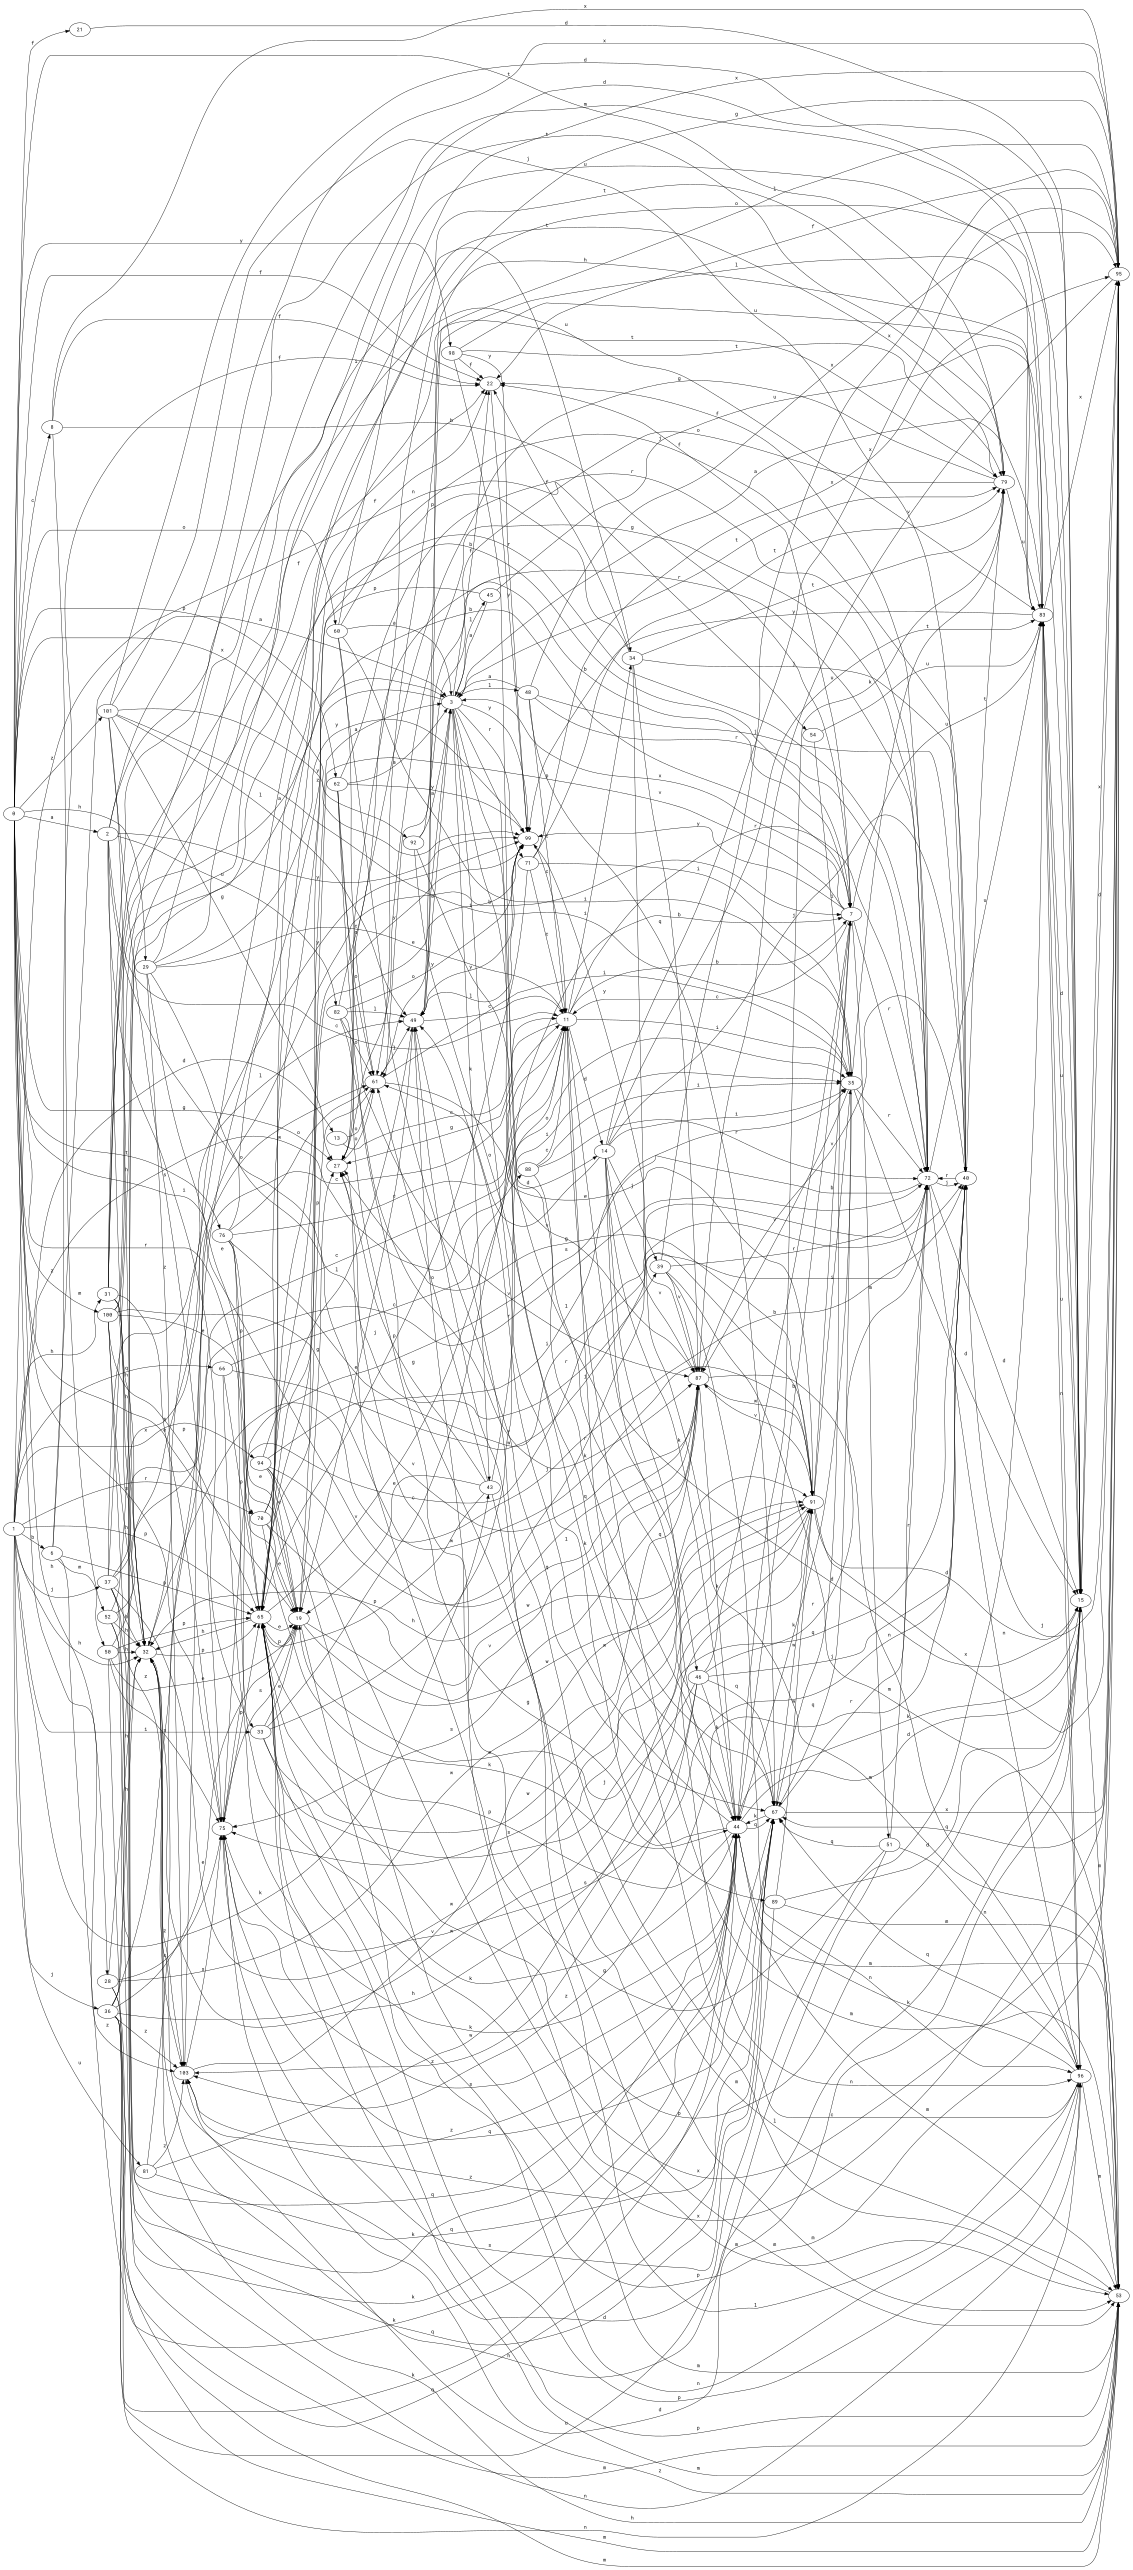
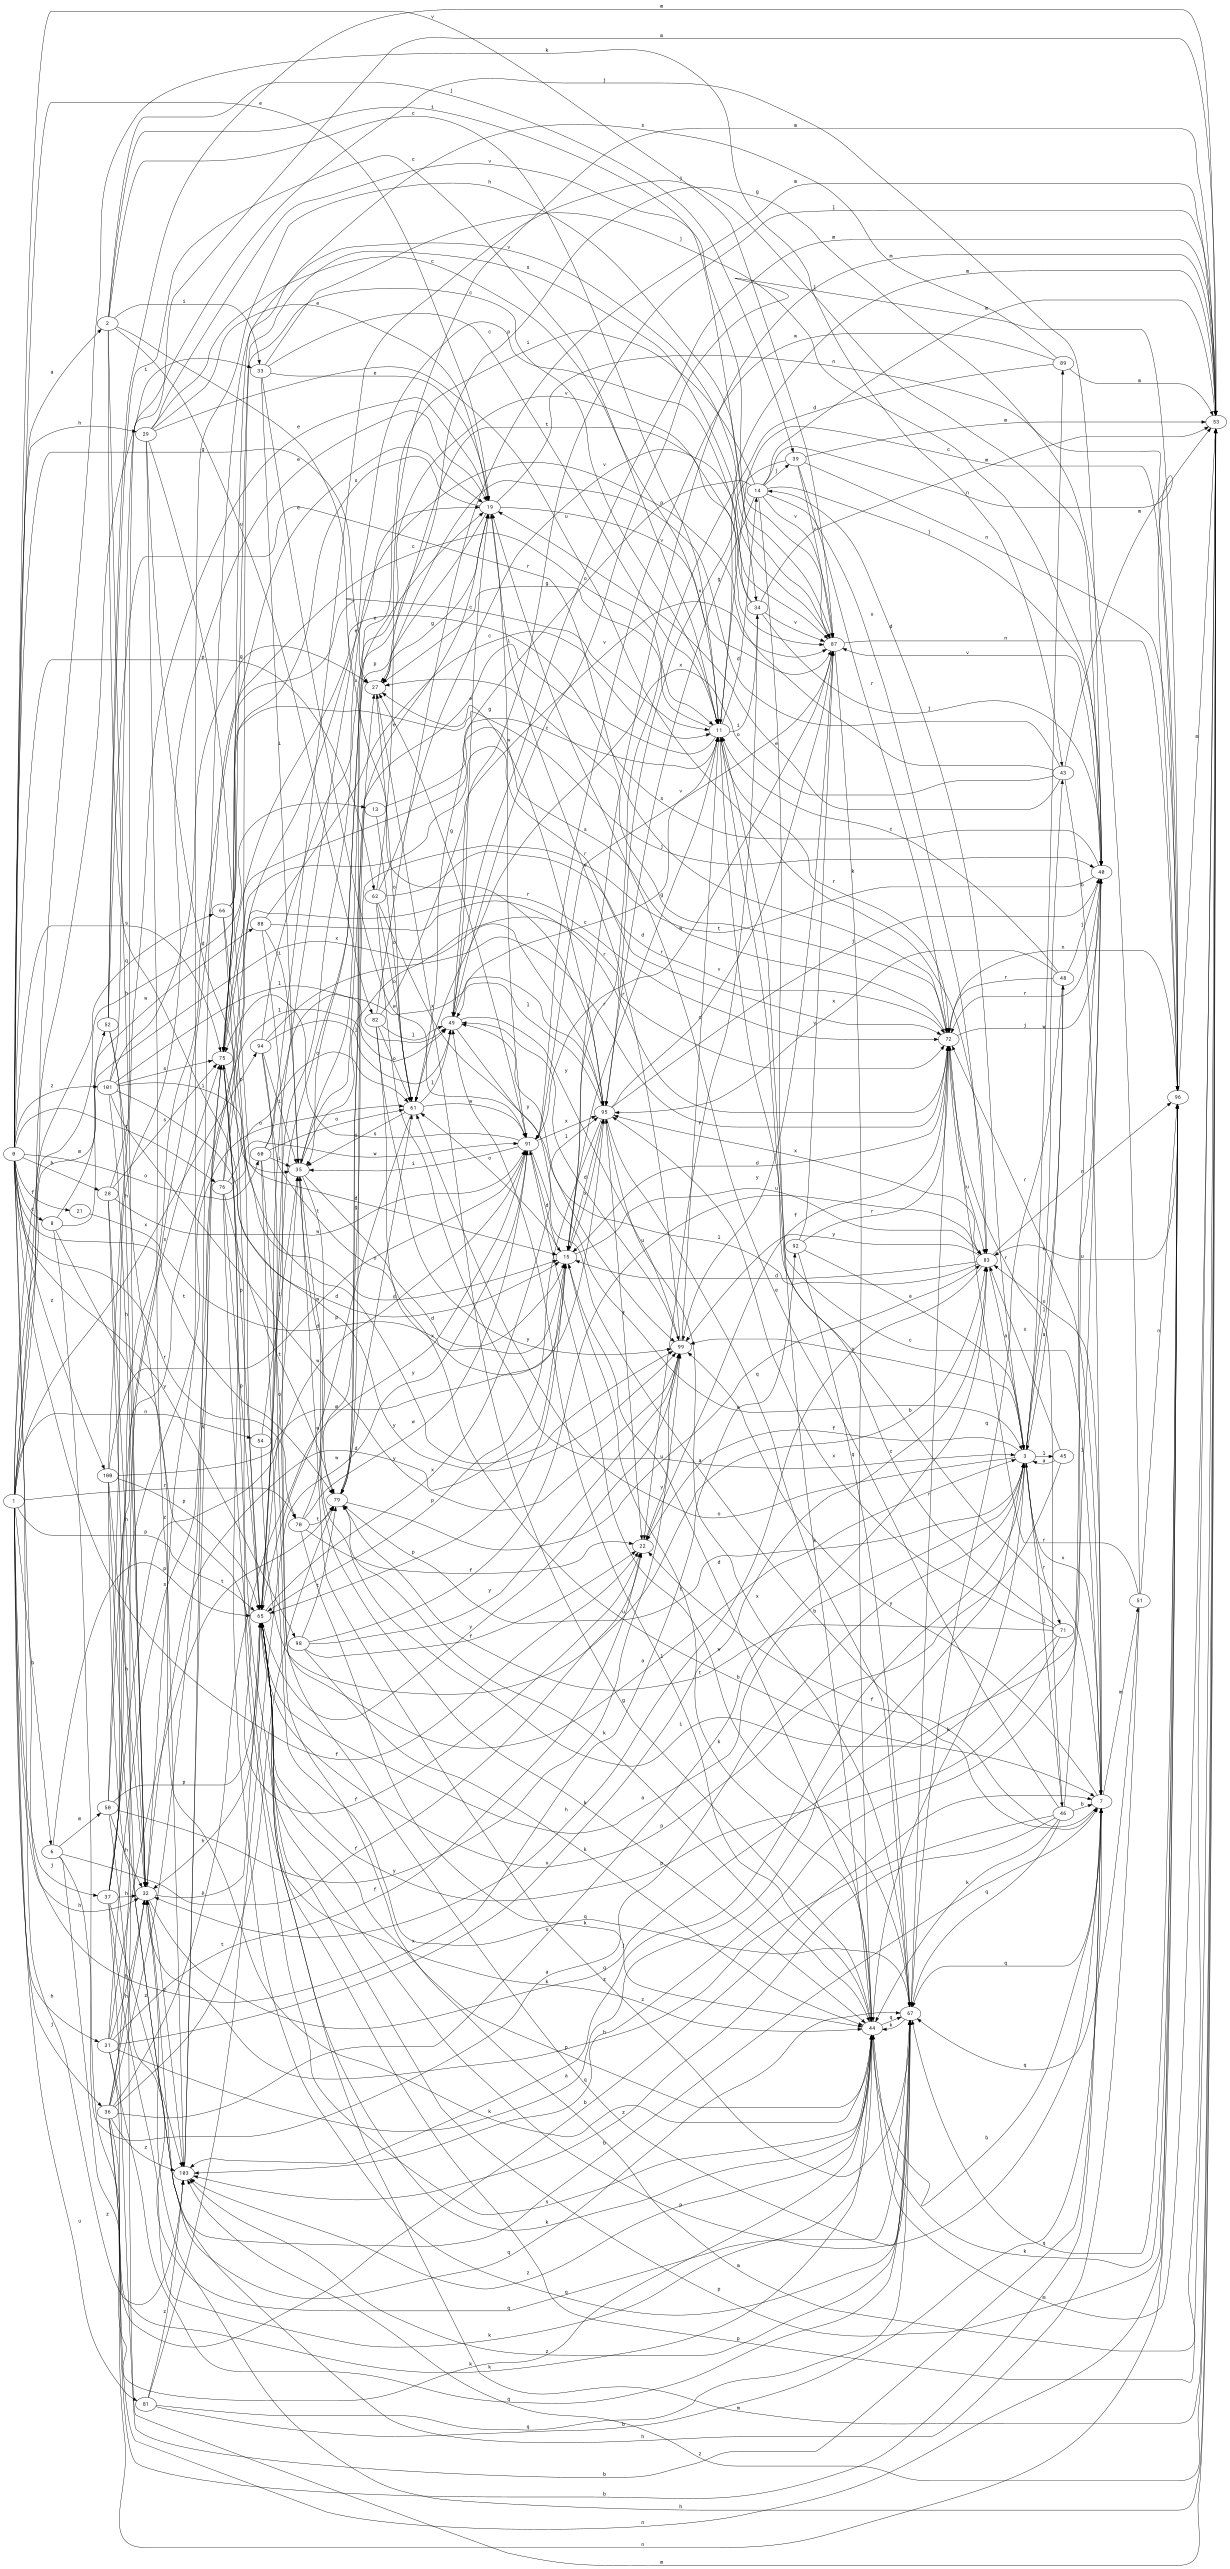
(278, 1630) -> none
none -> (699, 2498)
